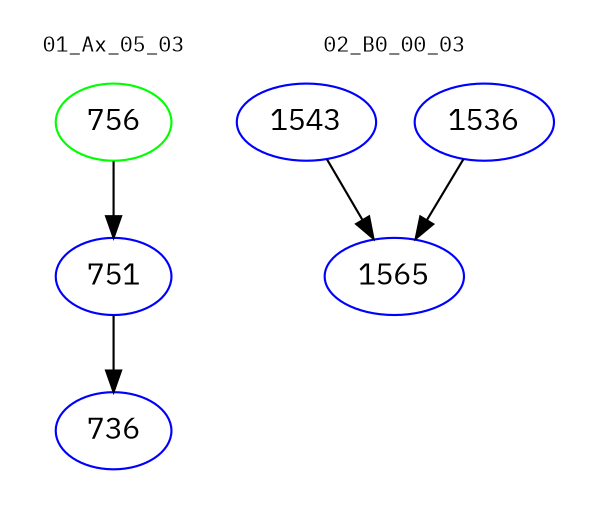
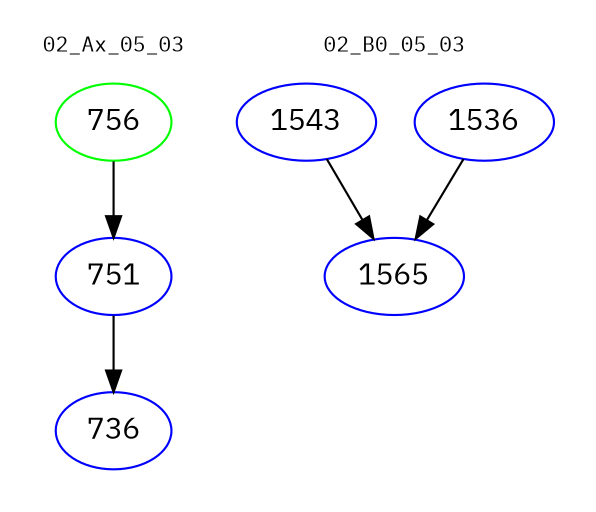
(115, 46) -> (115, 46)
(395, 46) -> (395, 46)
